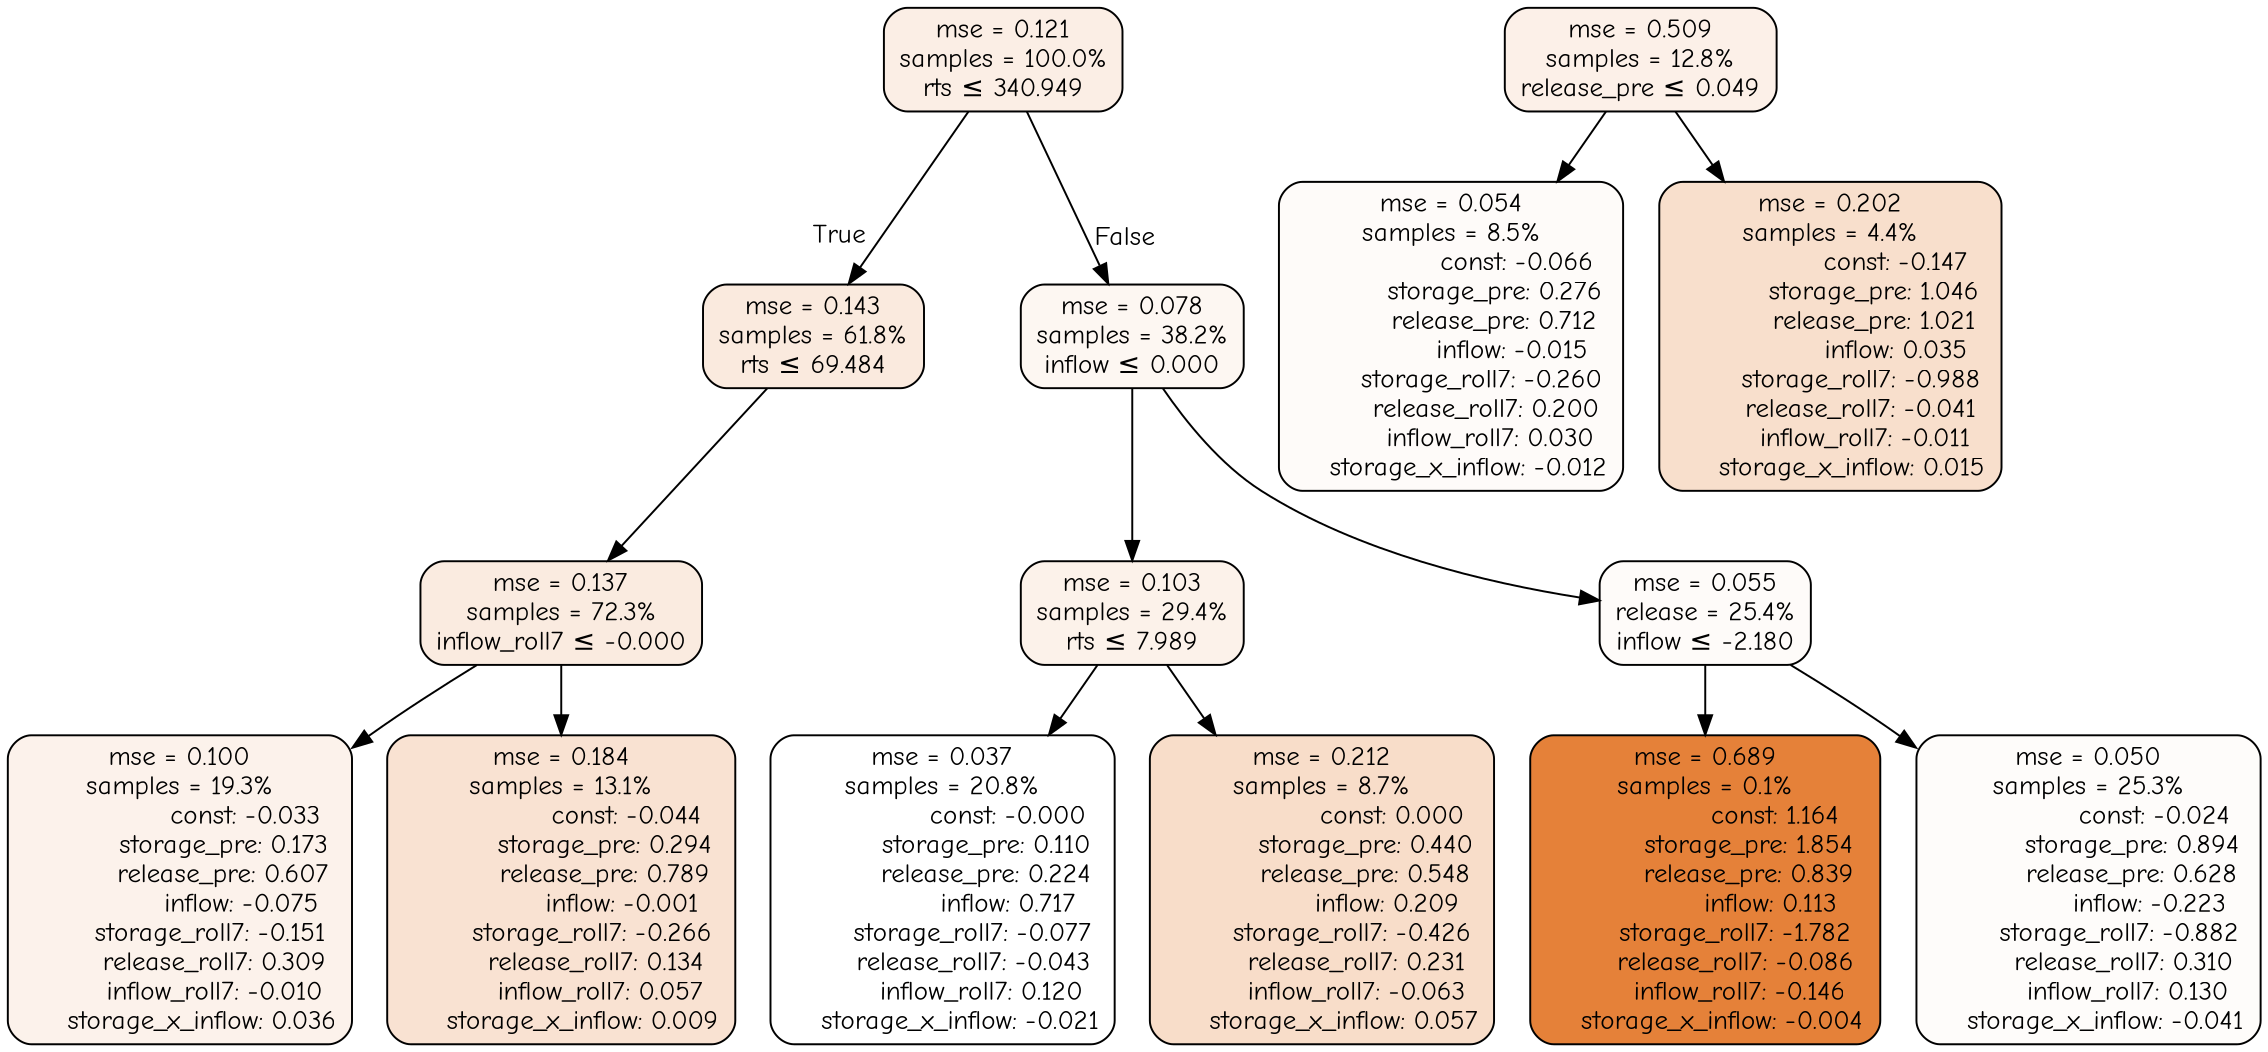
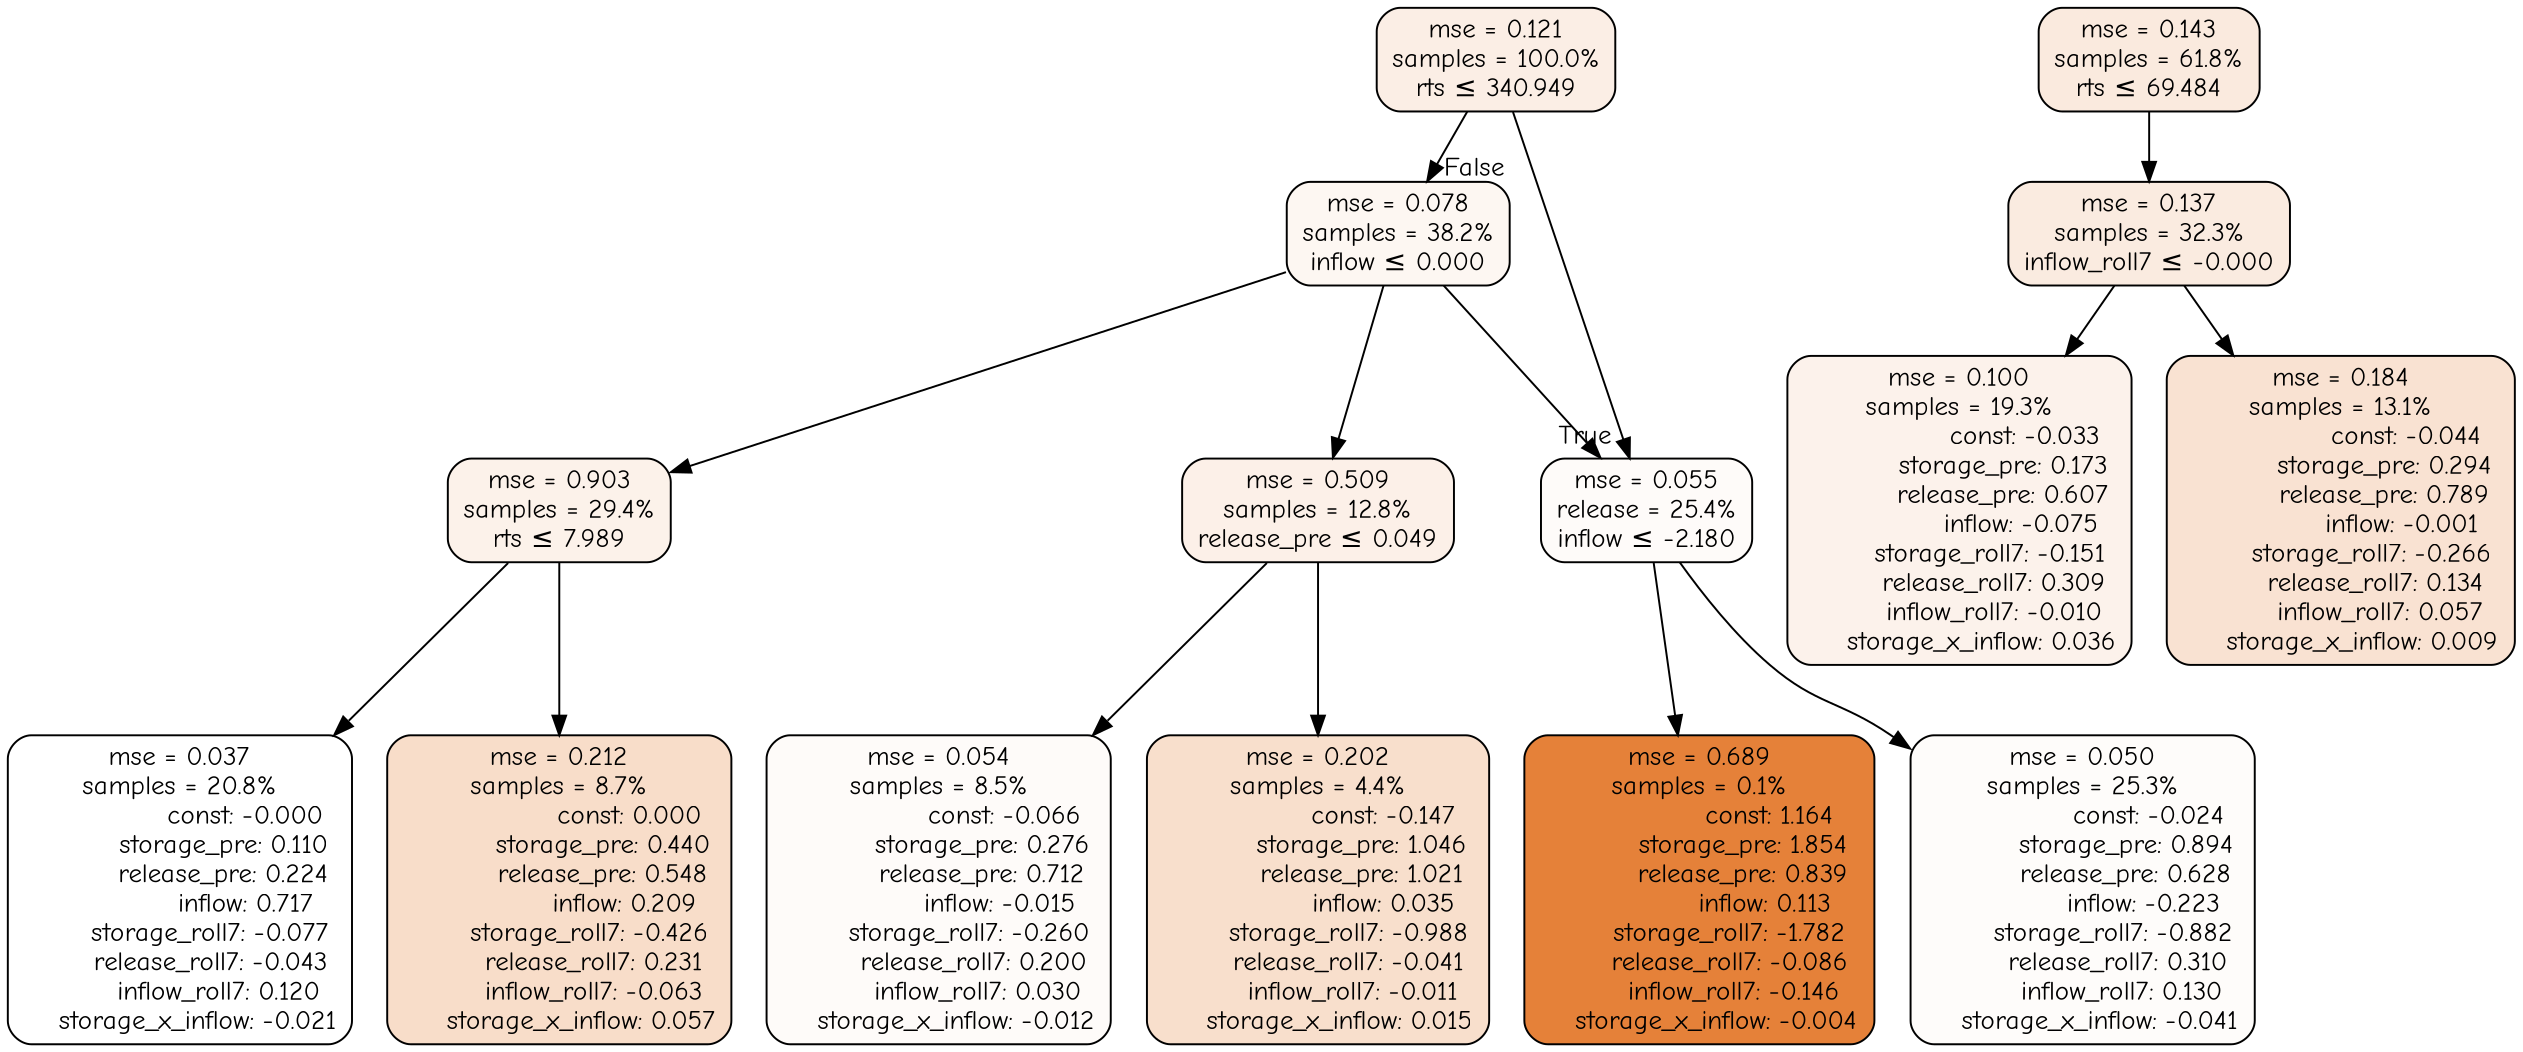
(914, 190) -> (1568, 276)
none -> (1361, 362)
(561, 613) -> (2149, 234)
(1132, 613) -> (559, 510)
